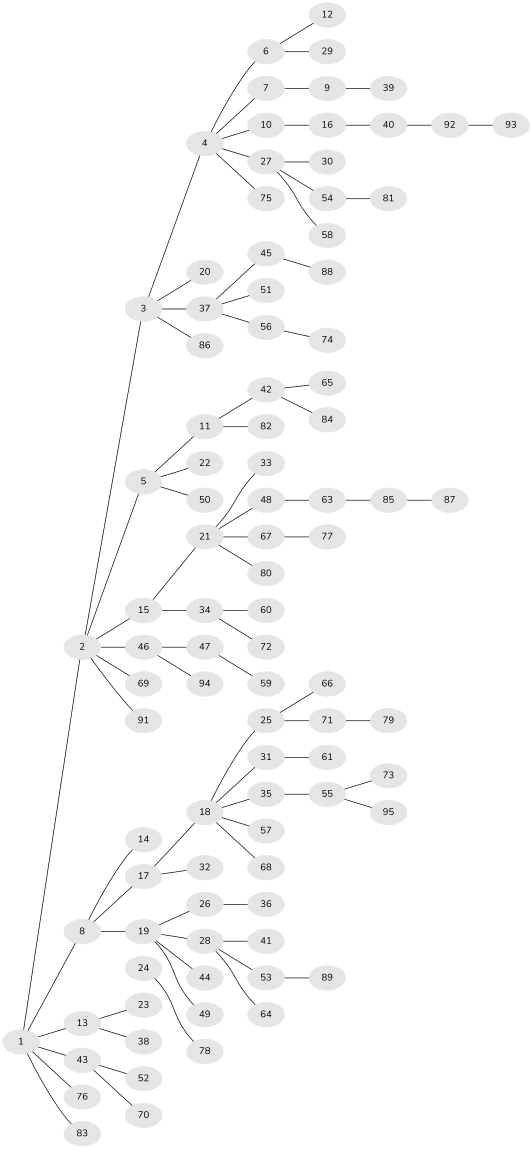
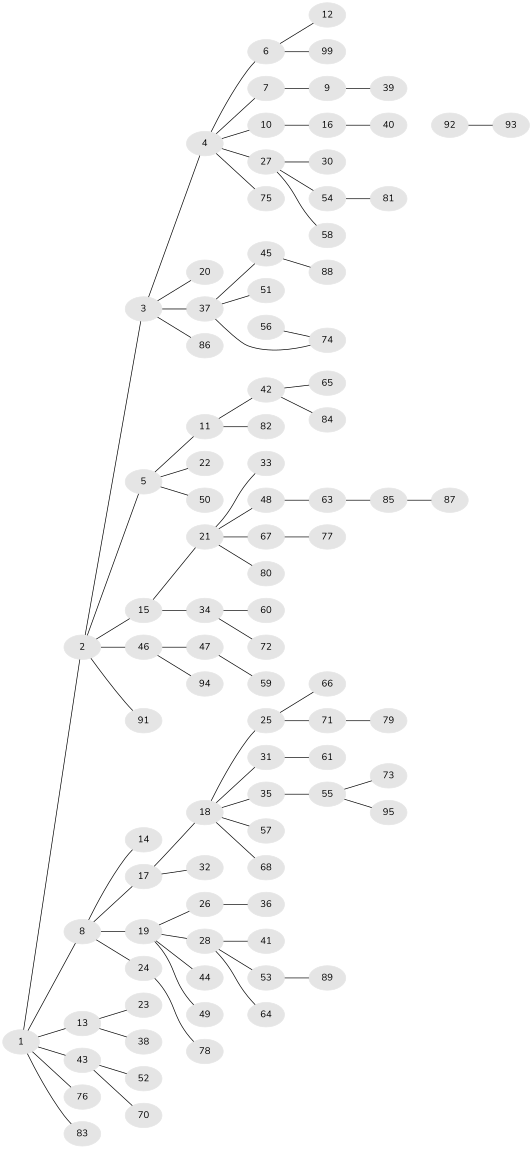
(327, 52) -> (327, 52)
(419, 125) -> none
(236, 318) -> (258, 348)
(144, 684) -> none
none -> (113, 950)
